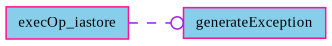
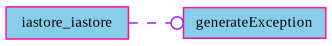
(67, 23) -> (67, 23)
